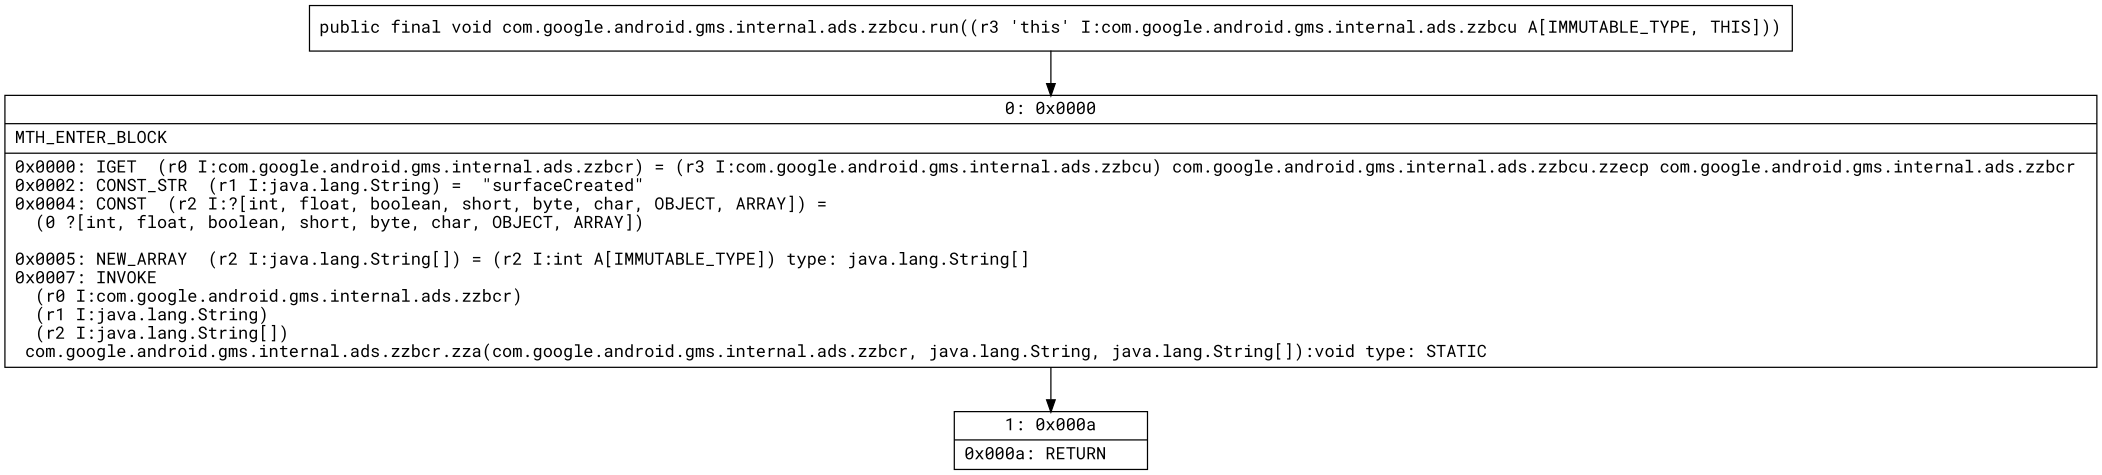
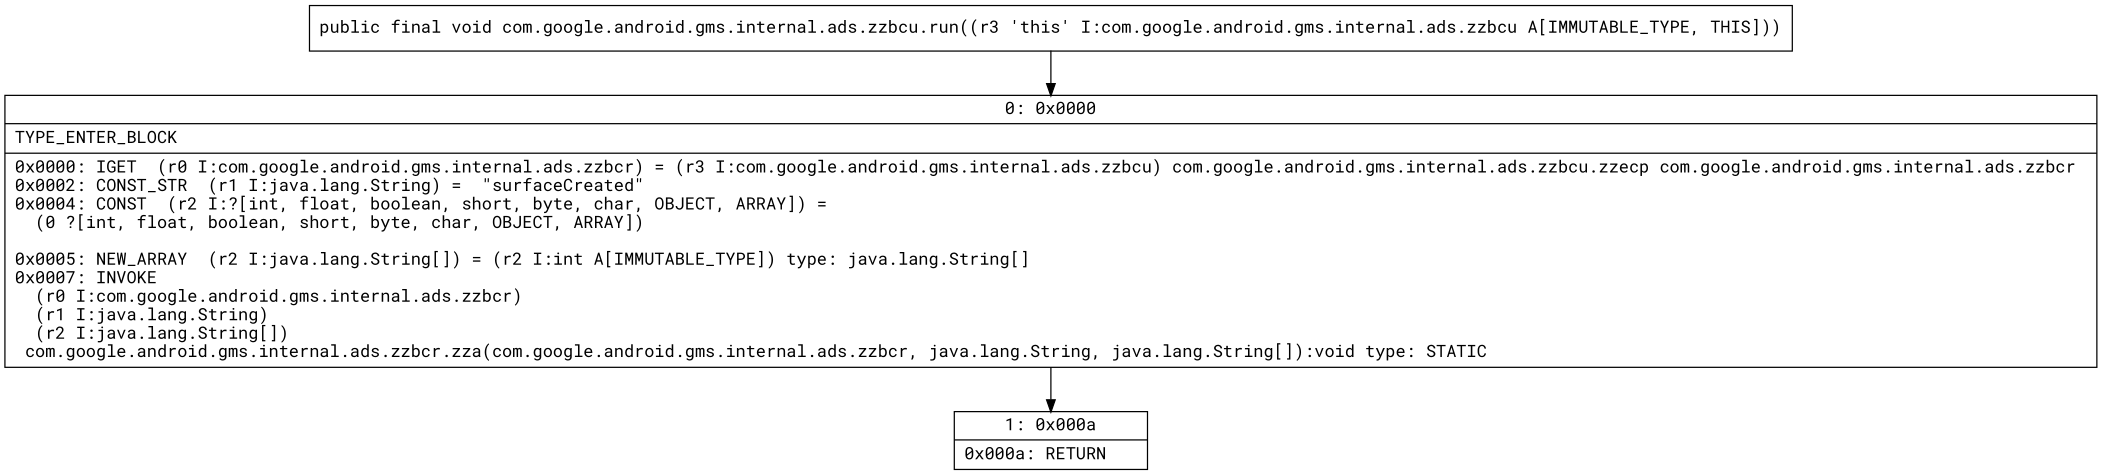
(91, 138) -> (97, 138)
